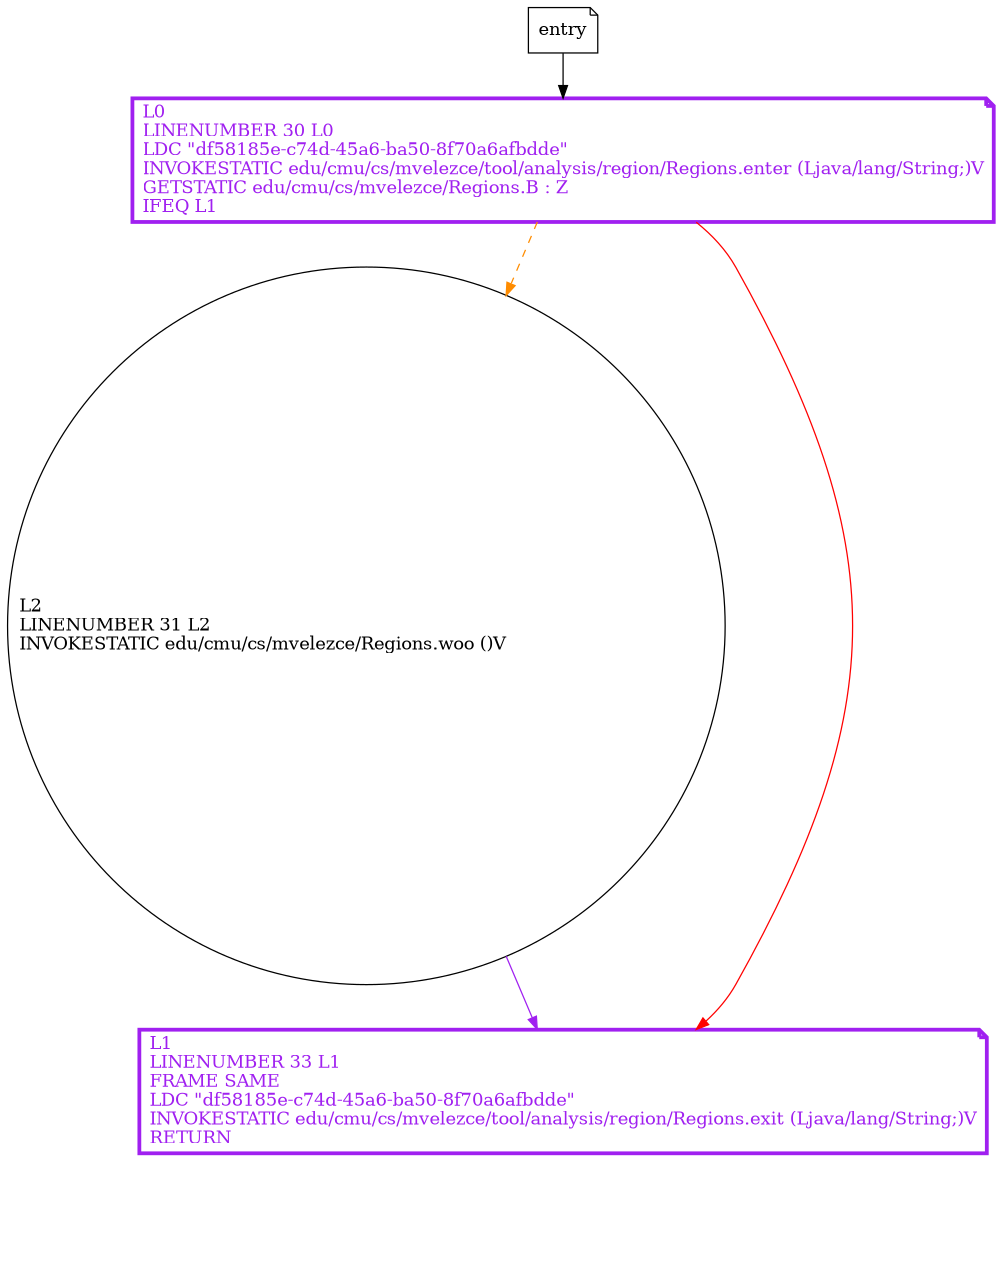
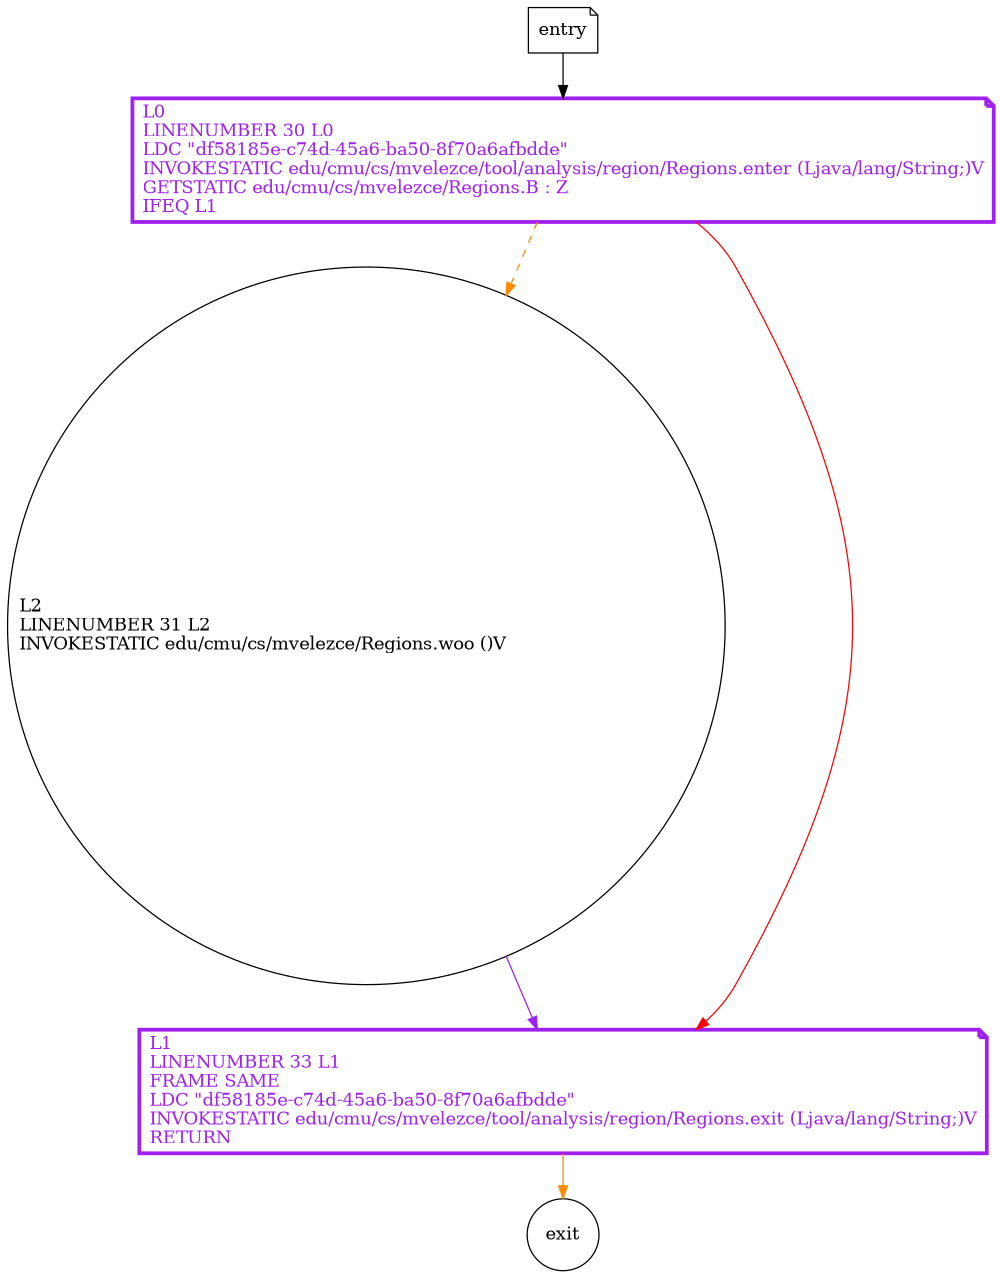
none -> (563, 1235)
